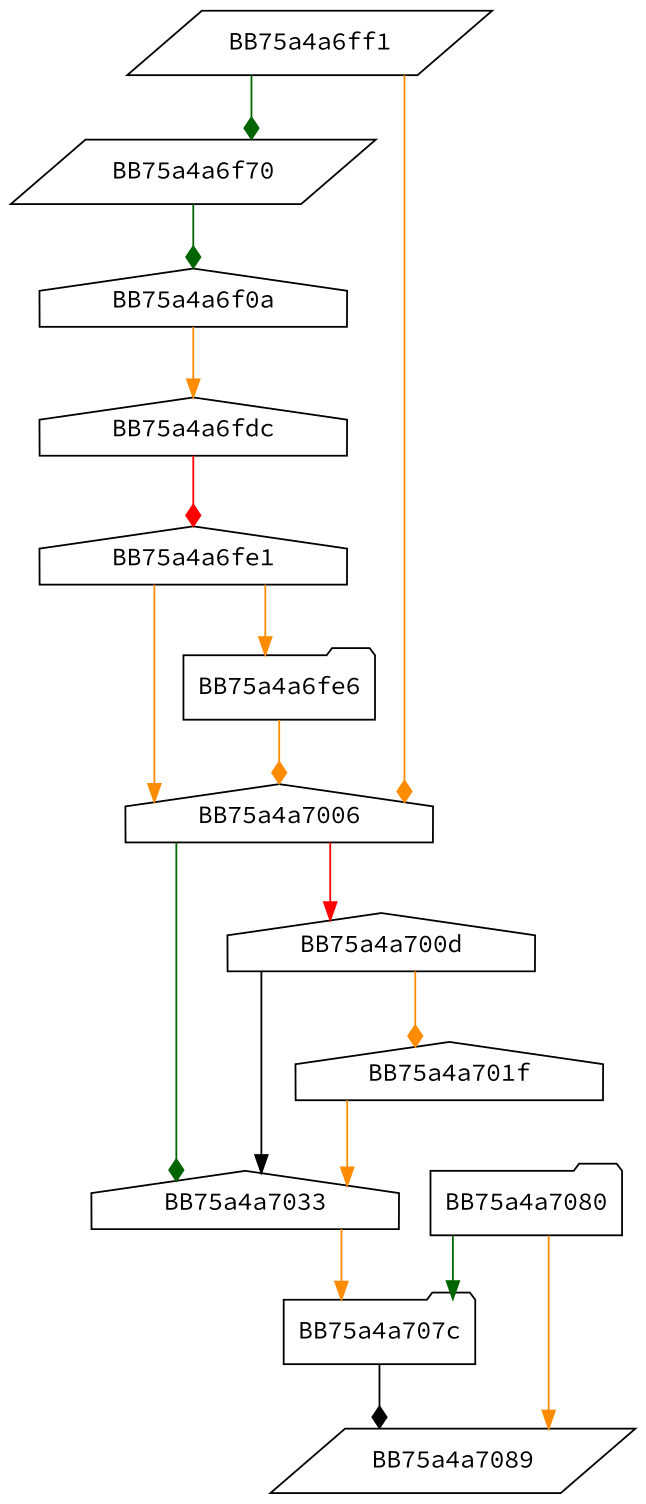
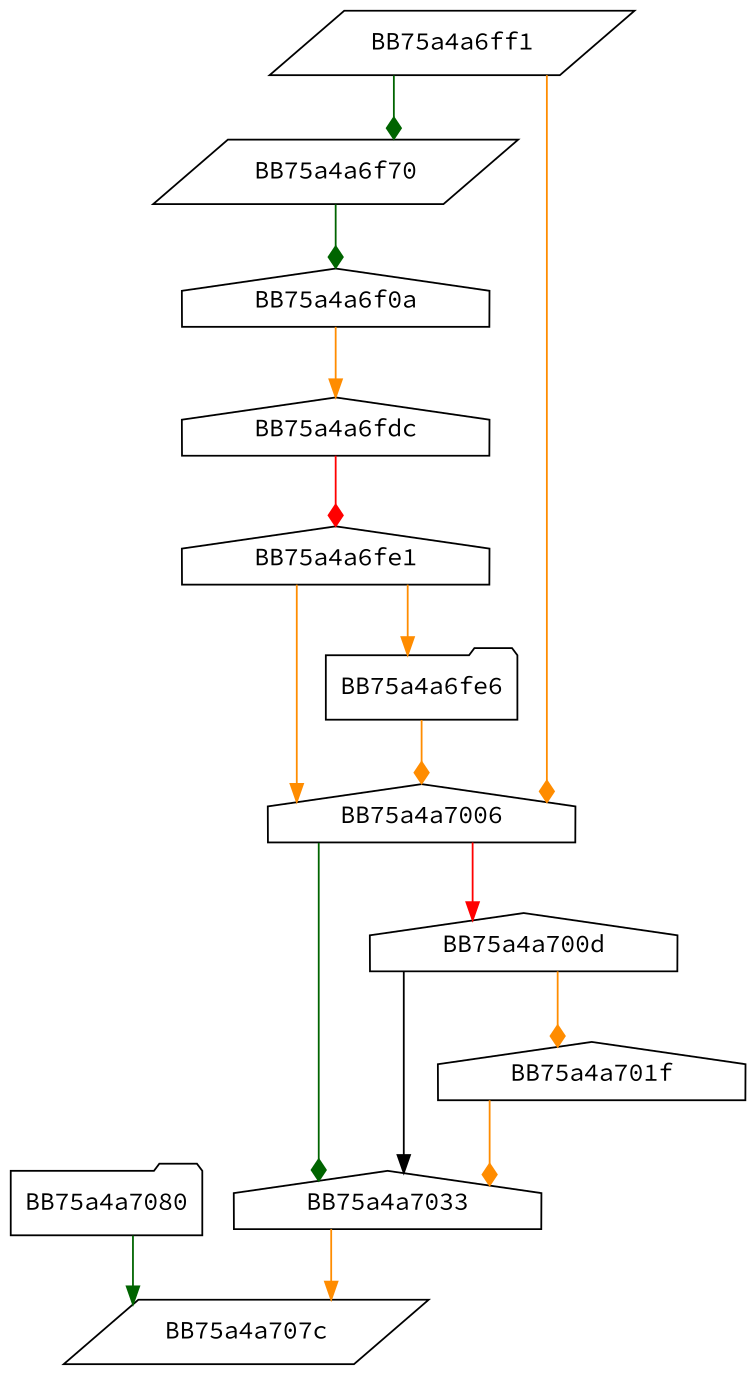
(347, 1134) -> (490, 1132)
(379, 1332) -> (246, 1332)
(453, 1461) -> none
